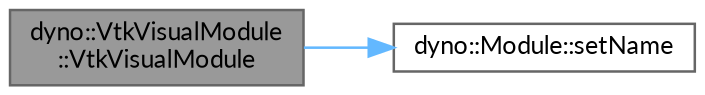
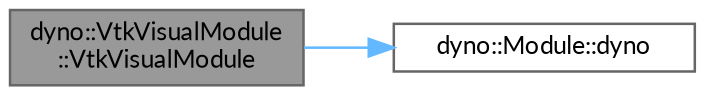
(544, 48) -> (544, 48)
